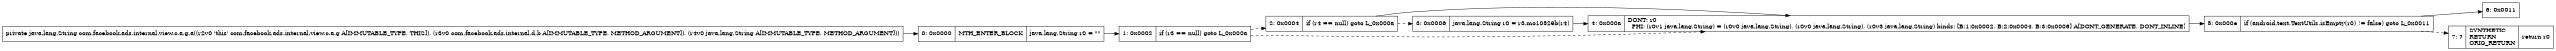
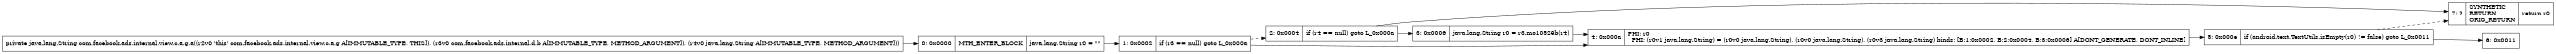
(1581, 7) -> (1910, 4)
(1643, 20) -> (1640, 34)
(1403, 24) -> (1403, 34)
(1476, 37) -> (1417, 46)
